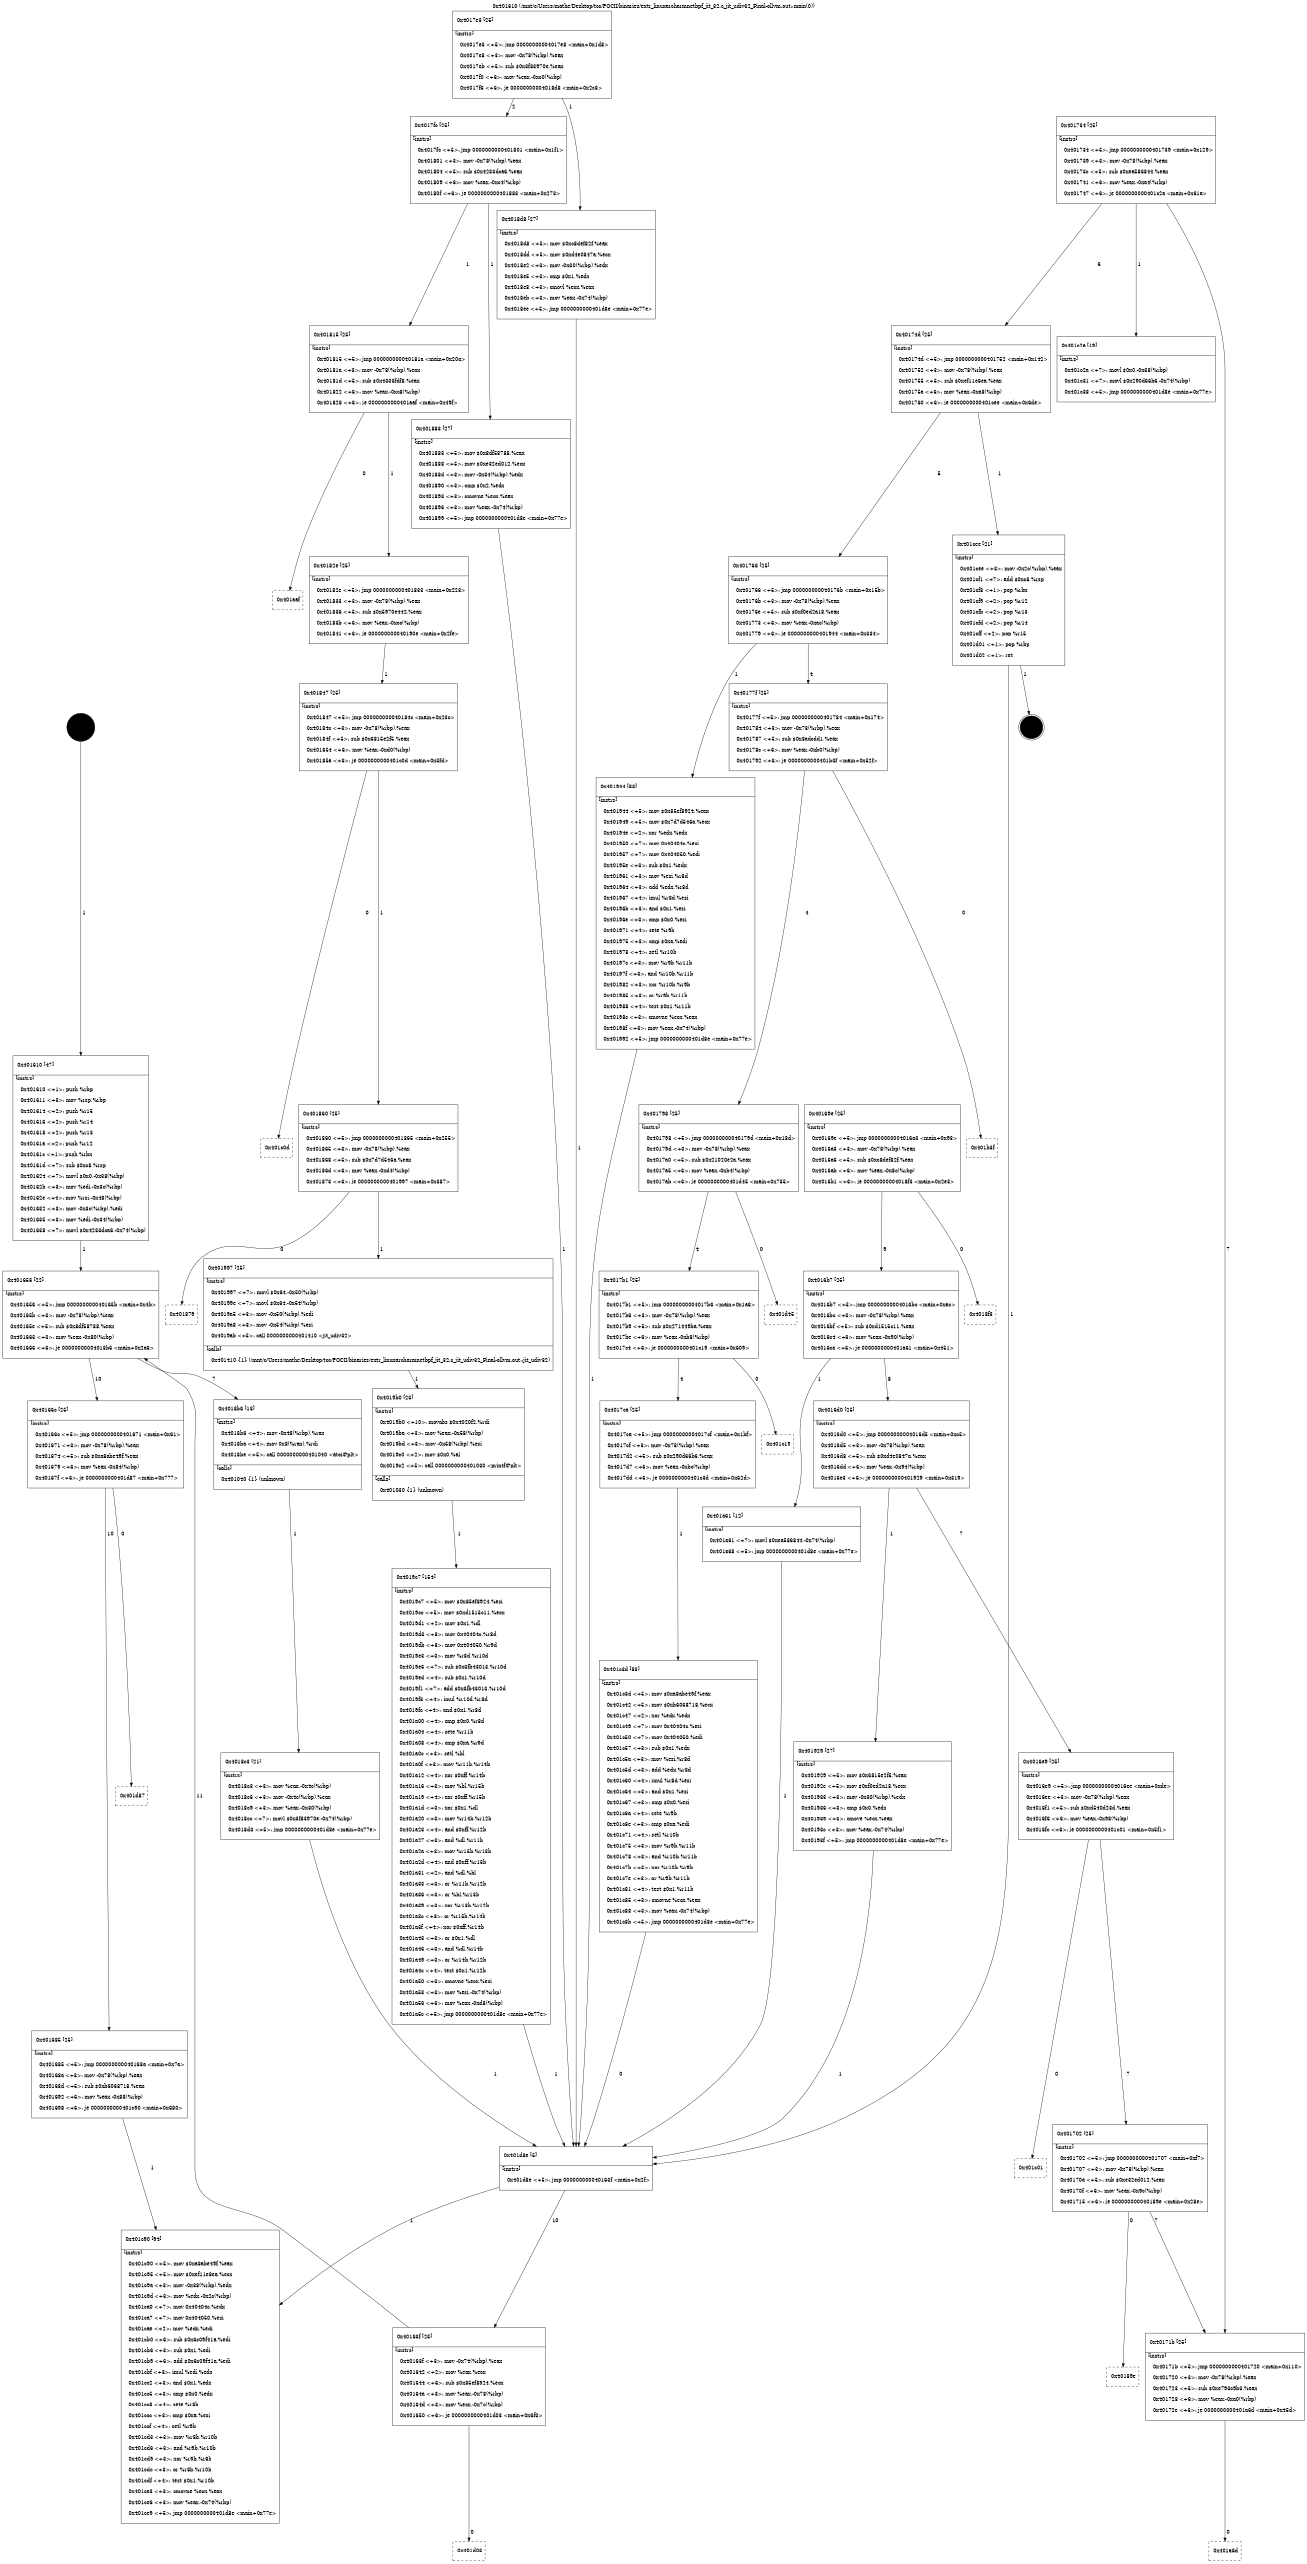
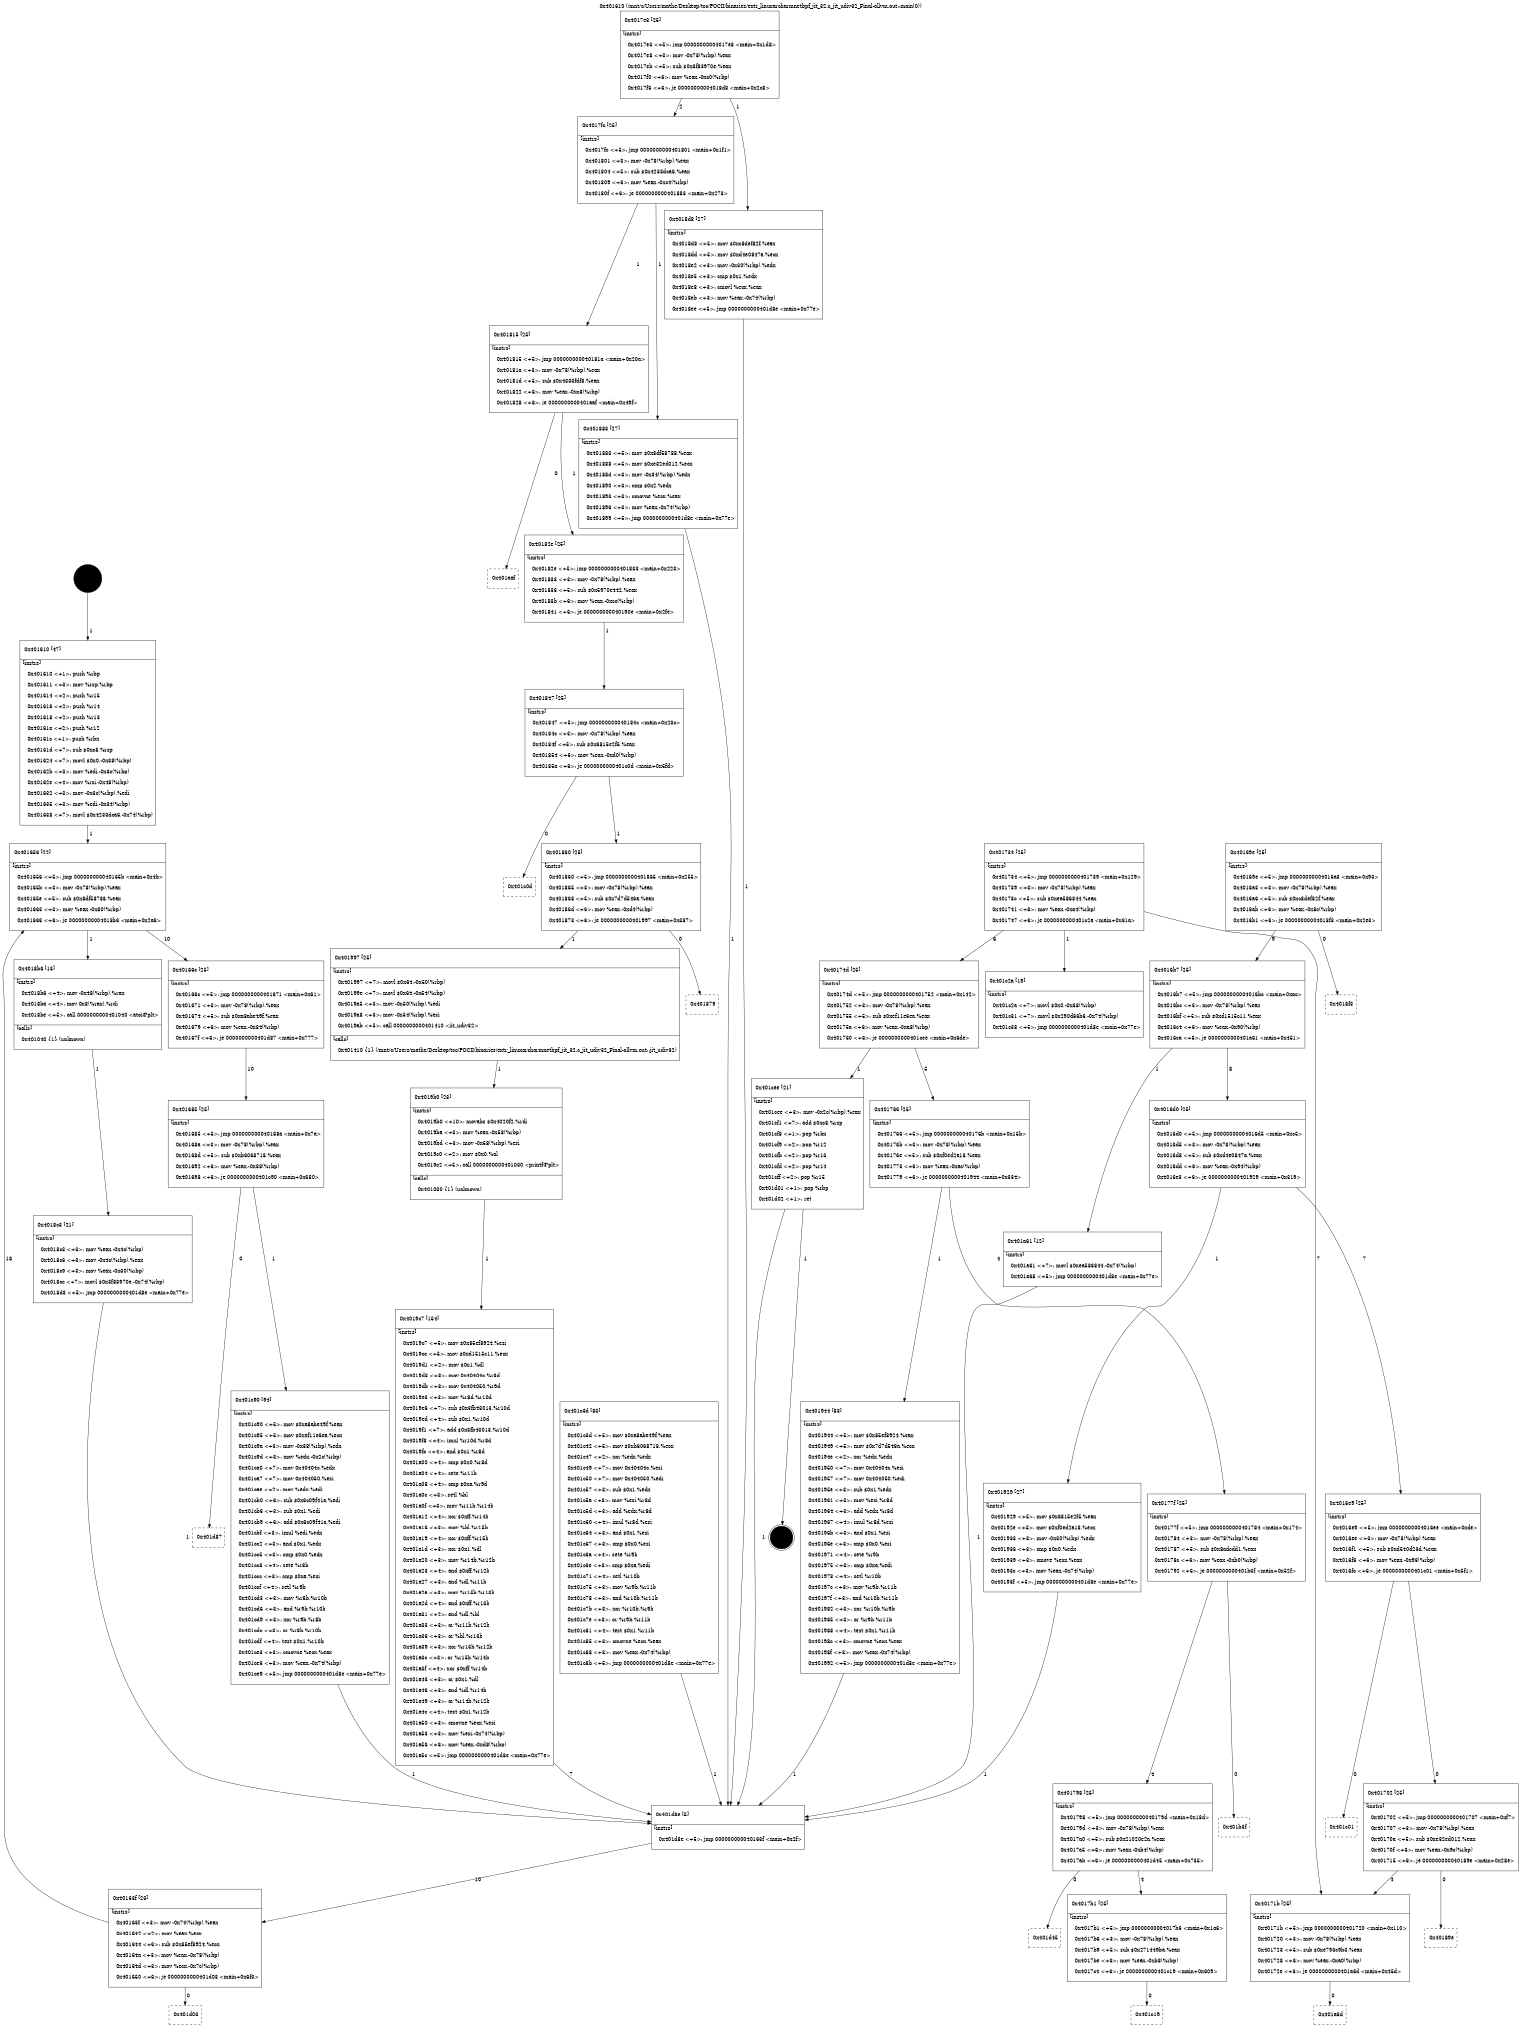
(213, 1380) -> (90, 940)
(678, 1444) -> none
(125, 1635) -> (224, 1356)
(199, 1796) -> (8, 1259)
(555, 2074) -> (570, 1775)
(620, 2074) -> (714, 1775)
(1127, 2074) -> (1436, 1775)
(1155, 2221) -> (1391, 1880)
(384, 2233) -> (468, 1796)
